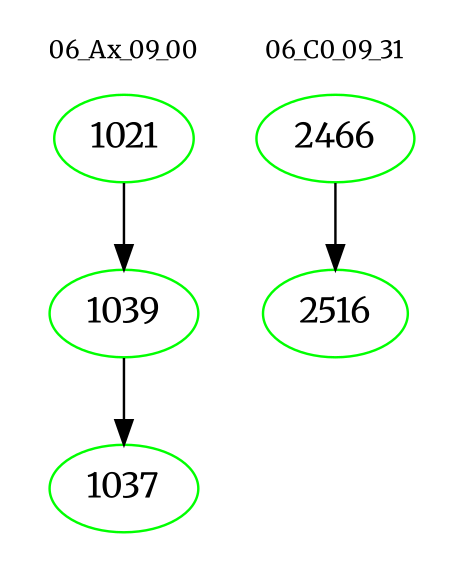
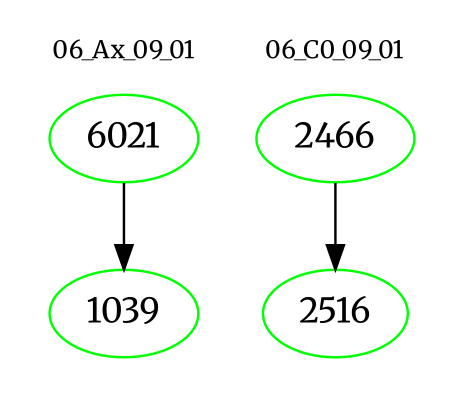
(124, 52) -> (124, 52)
(335, 52) -> (335, 52)
(124, 139) -> (124, 139)
(124, 489) -> none
